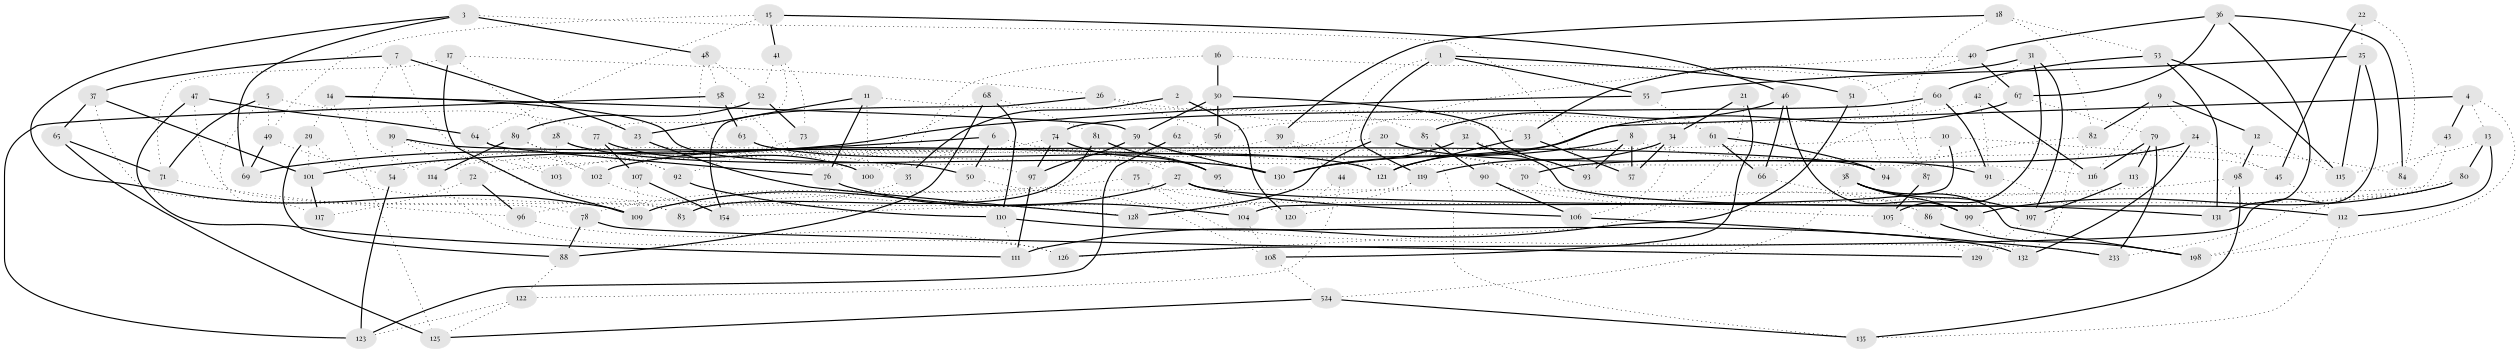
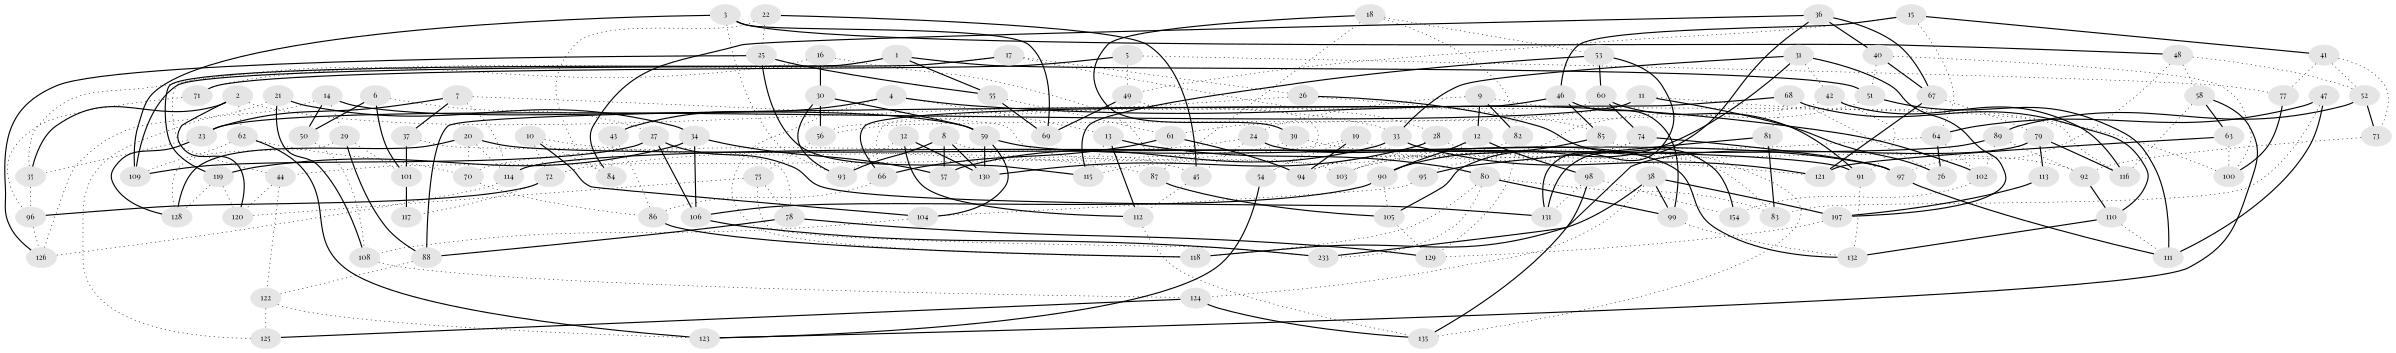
(57, 136) -> none
(1137, 156) -> (1533, 157)
none -> (1430, 156)
(1943, 162) -> (725, 148)
(221, 174) -> none
(637, 177) -> none
(1652, 187) -> (695, 177)
(1033, 204) -> (995, 197)
(2196, 258) -> (1196, 258)
(1326, 298) -> (1196, 298)
